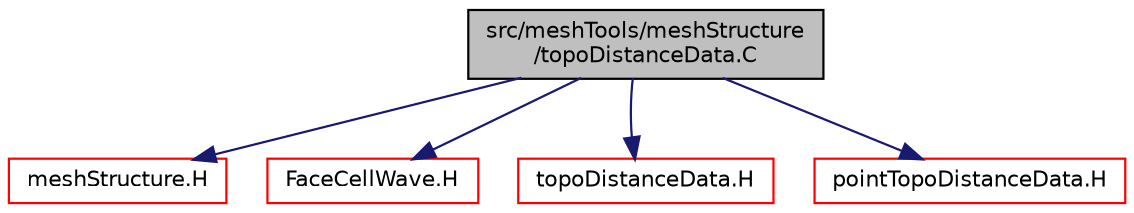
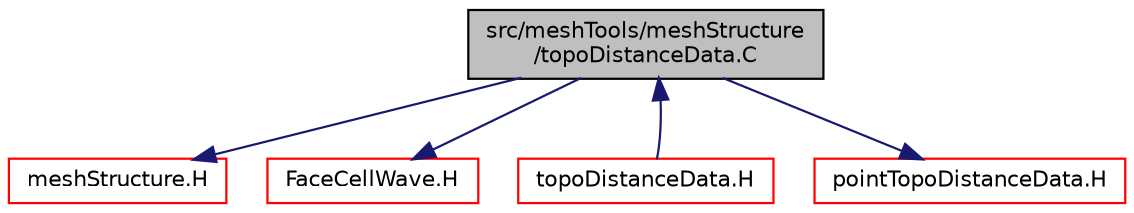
(631, 108) -> (660, 130)
